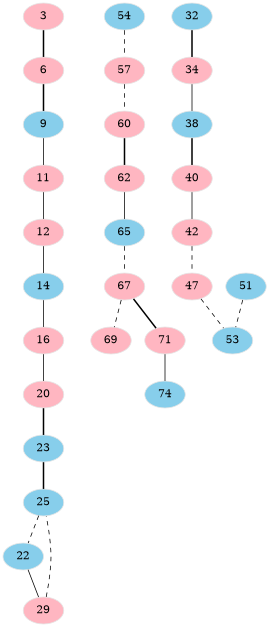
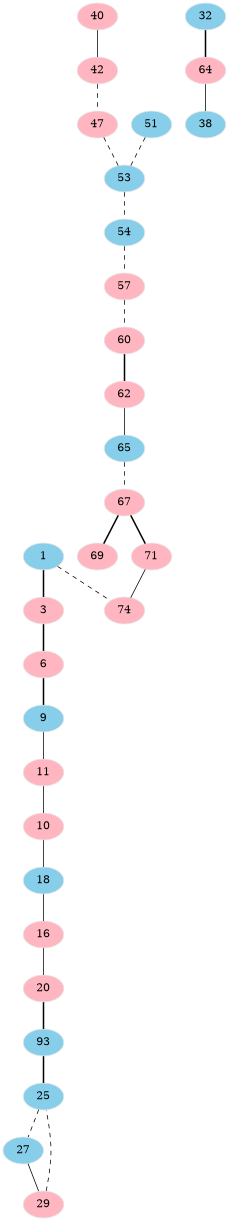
(192, 70) -> (206, 70)
(192, 152) -> none
none -> (124, 206)
(44, 232) -> (44, 826)
(44, 286) -> (44, 880)
(118, 314) -> (111, 530)
(165, 394) -> (124, 610)
(44, 448) -> (44, 1042)
(23, 556) -> (23, 1150)
none -> (44, 556)
